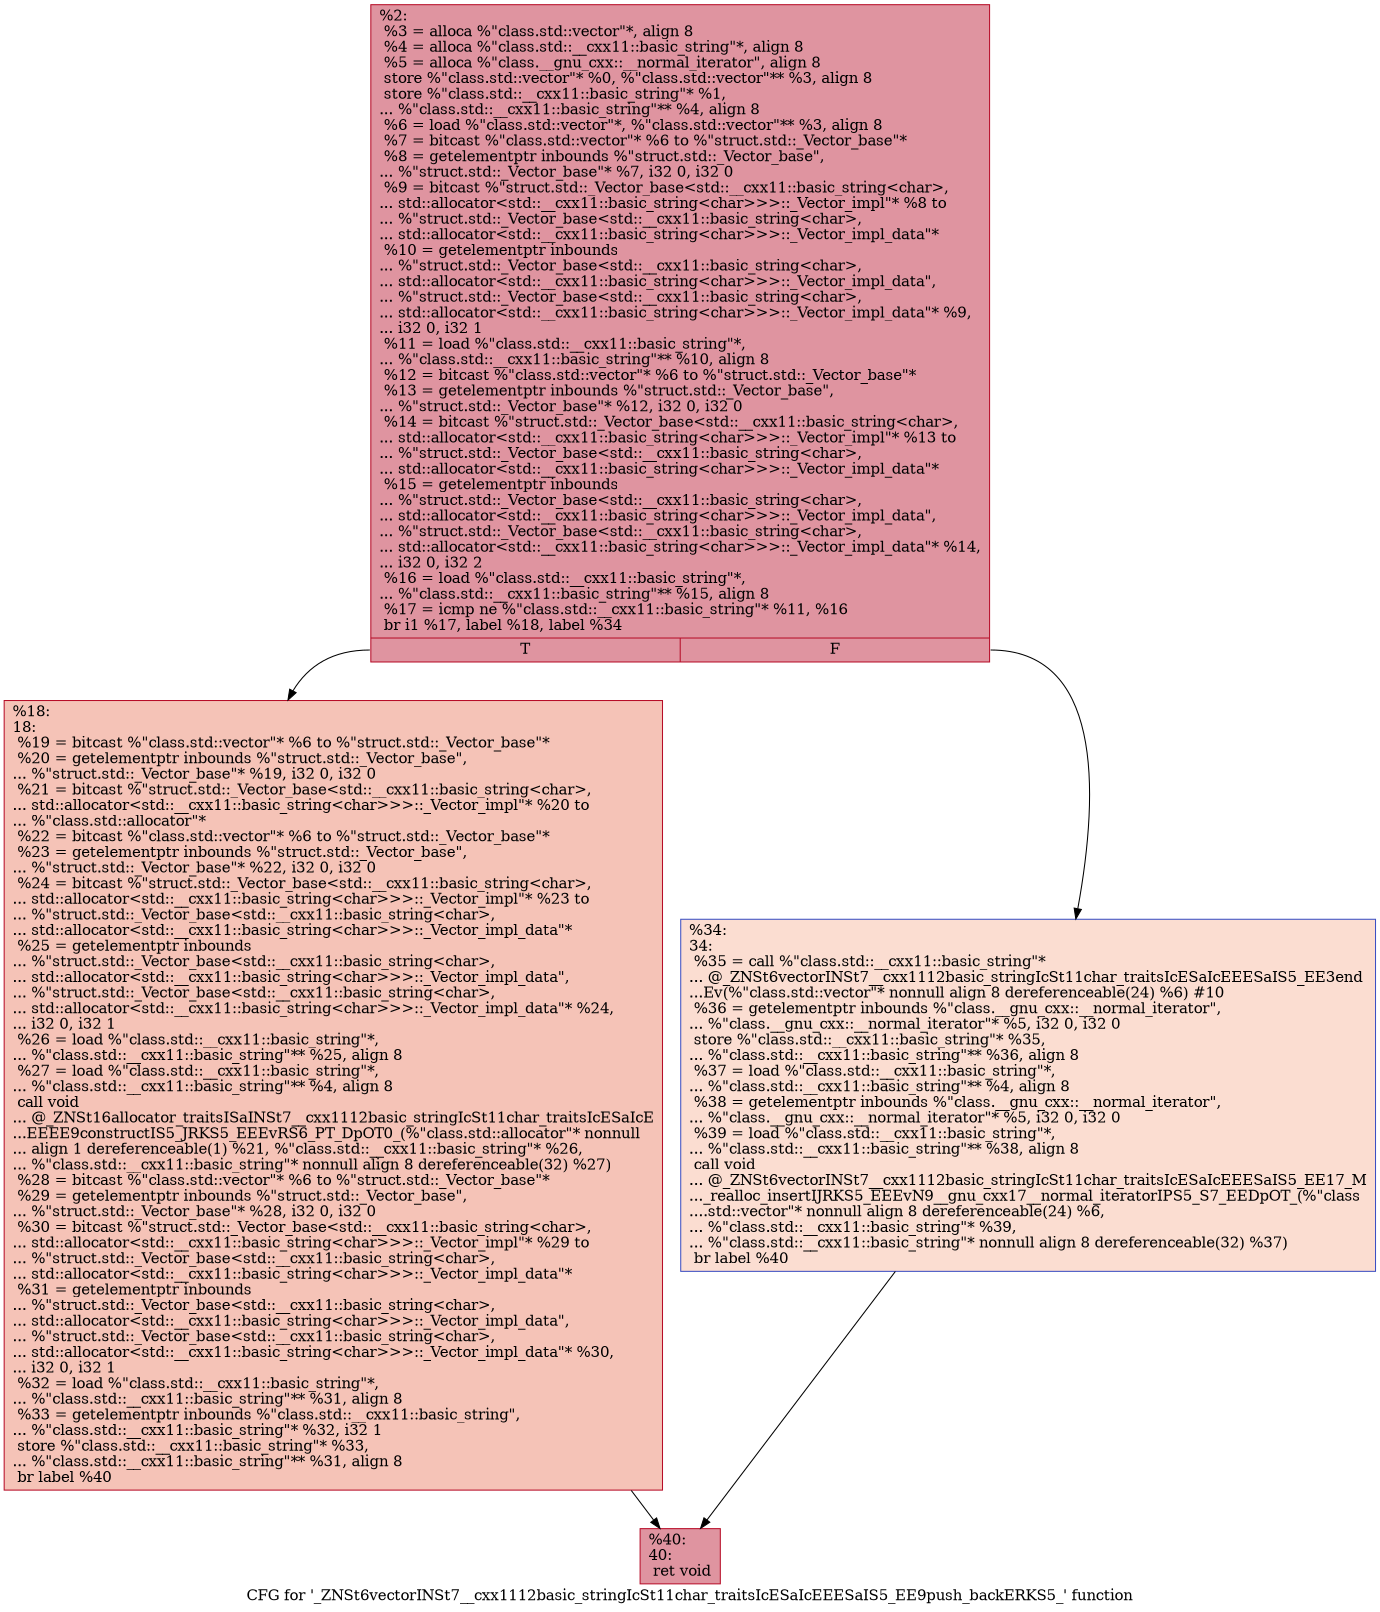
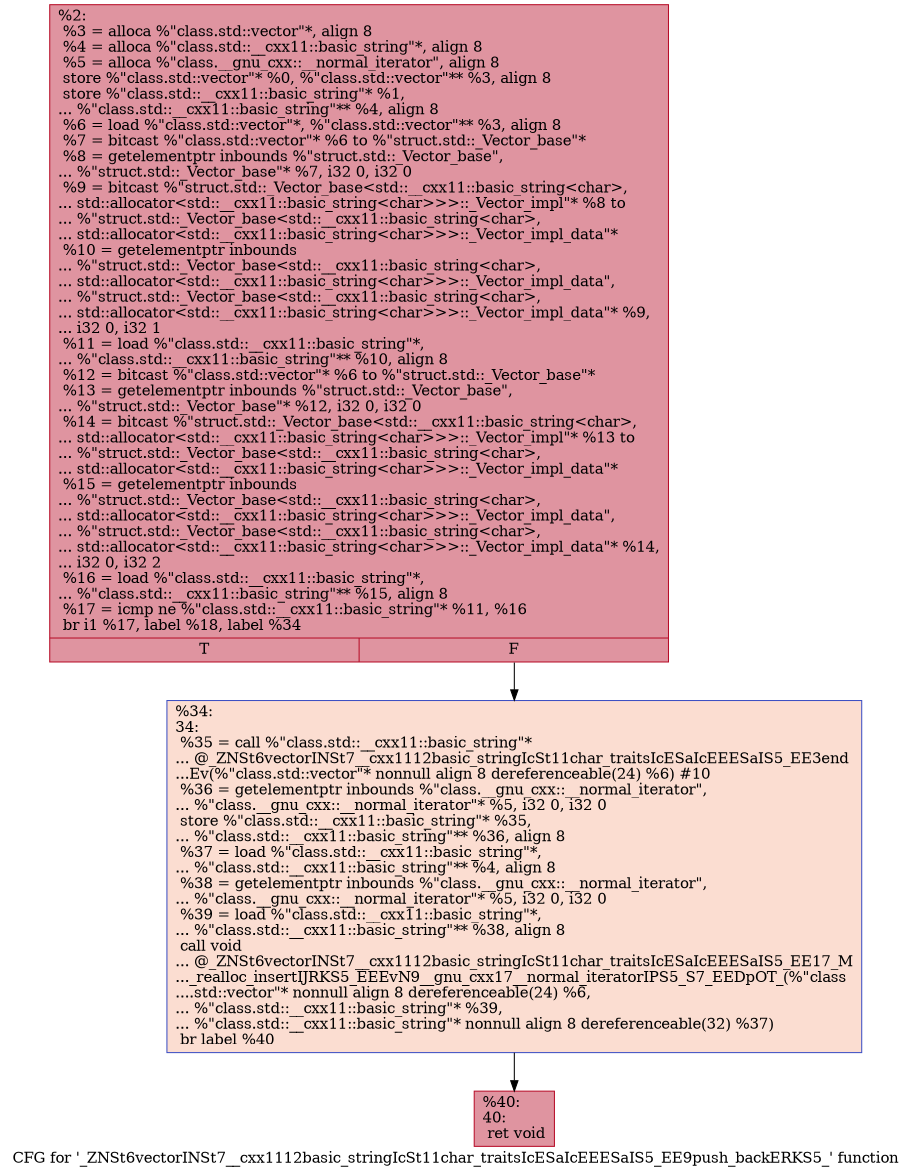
(333, 1095) -> none
